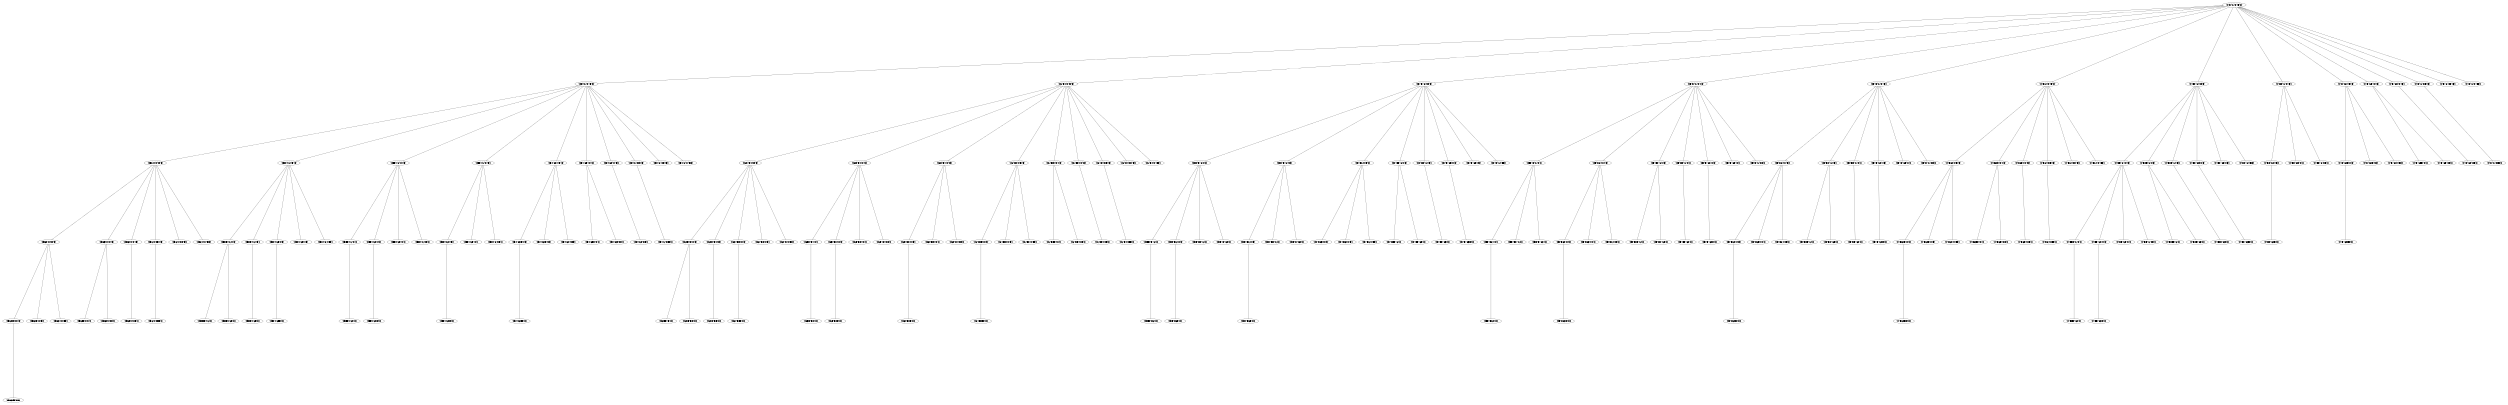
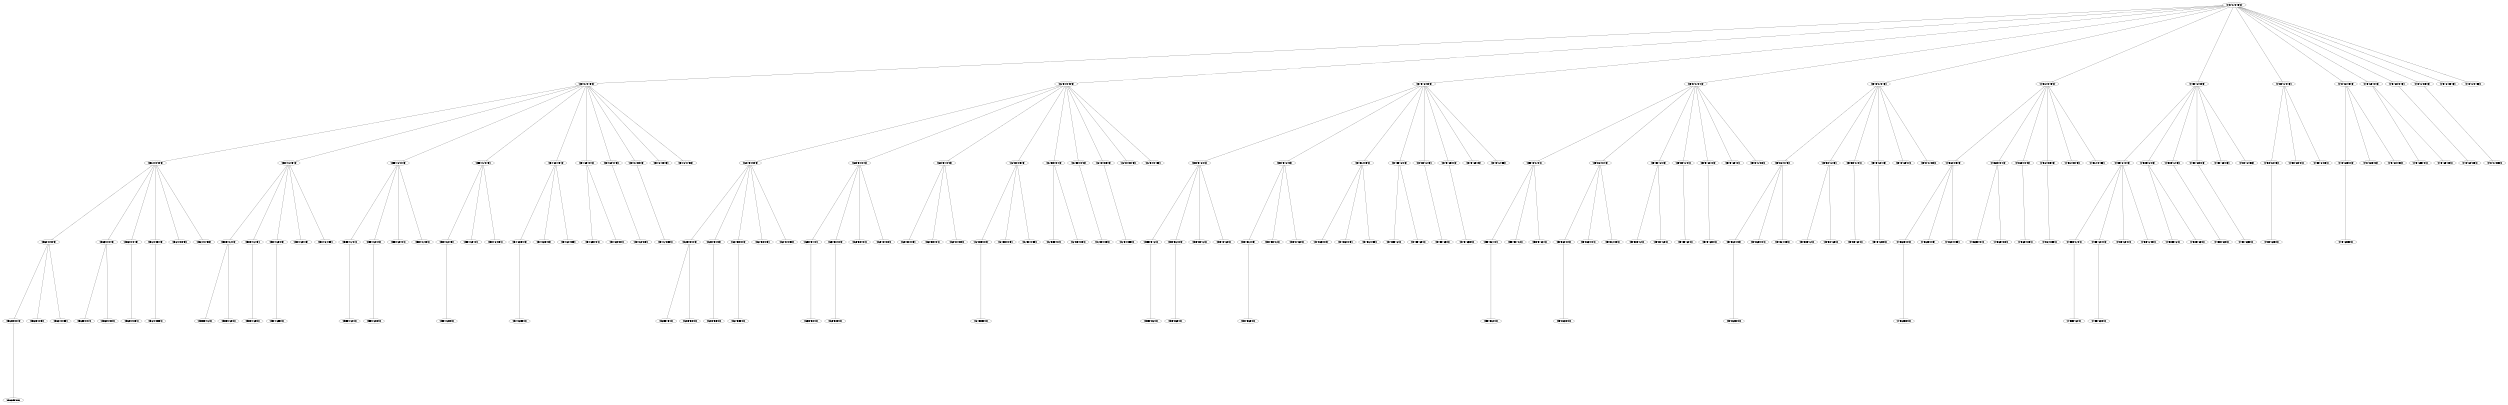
(908, 321) -> none
